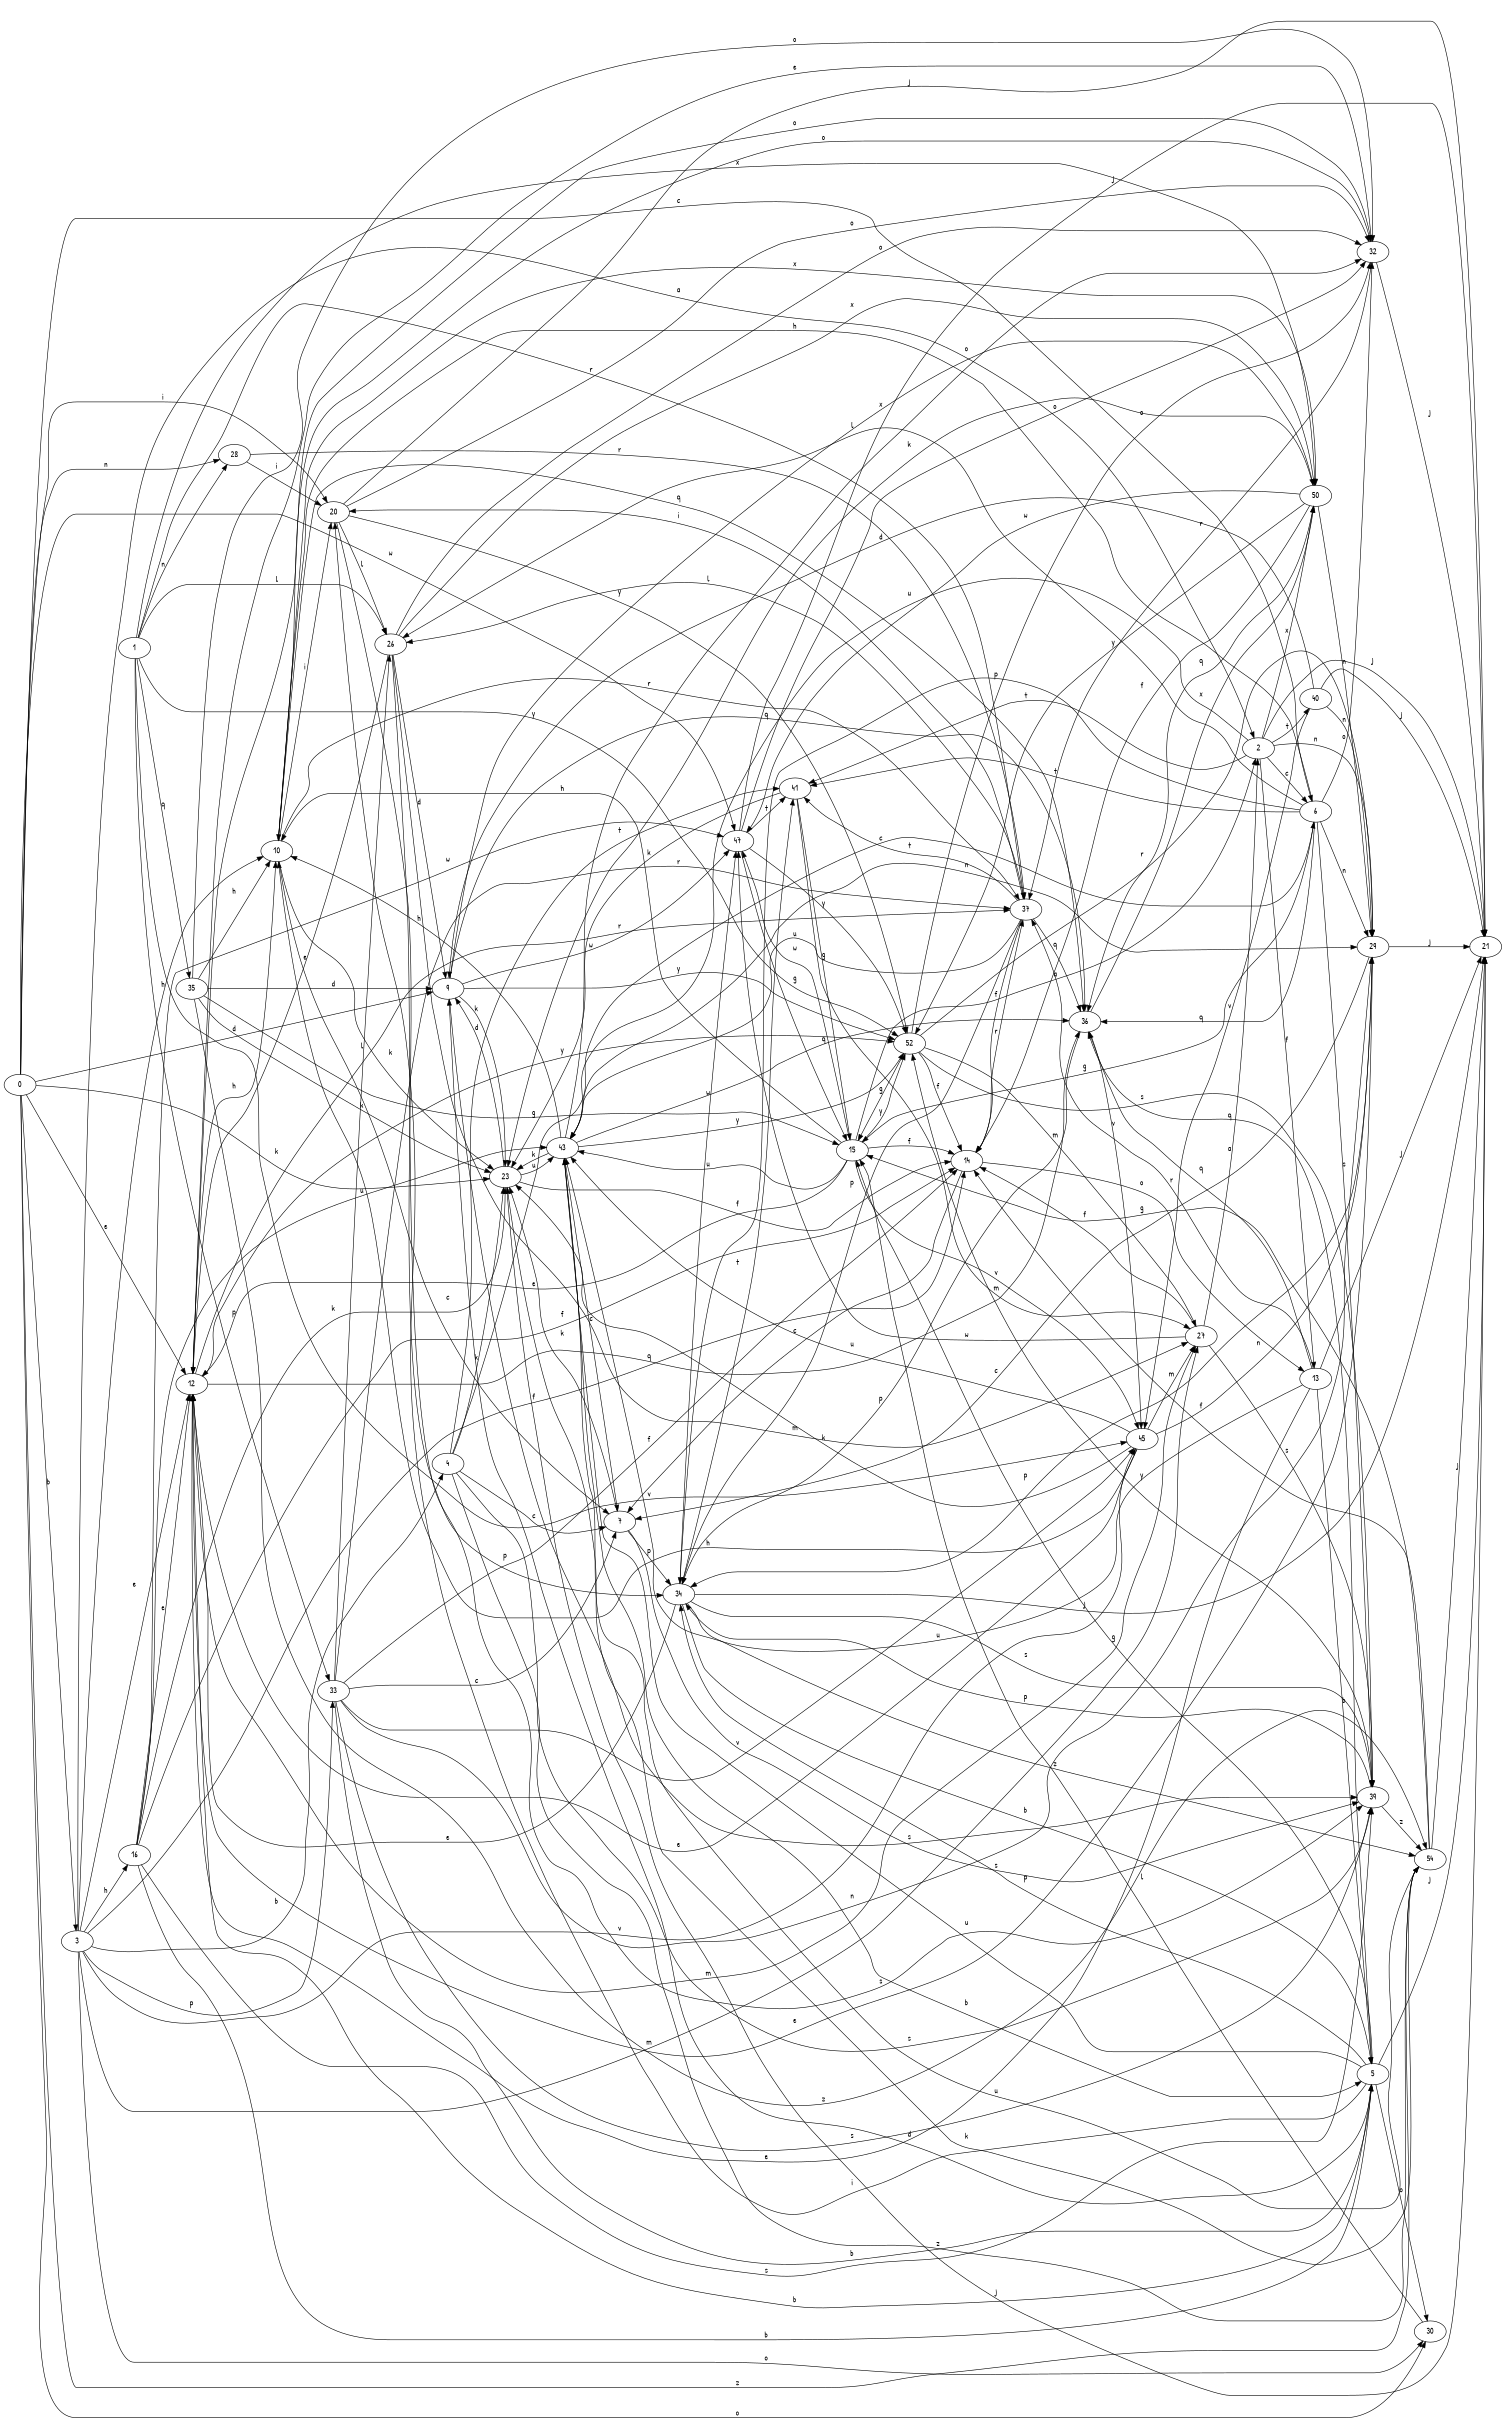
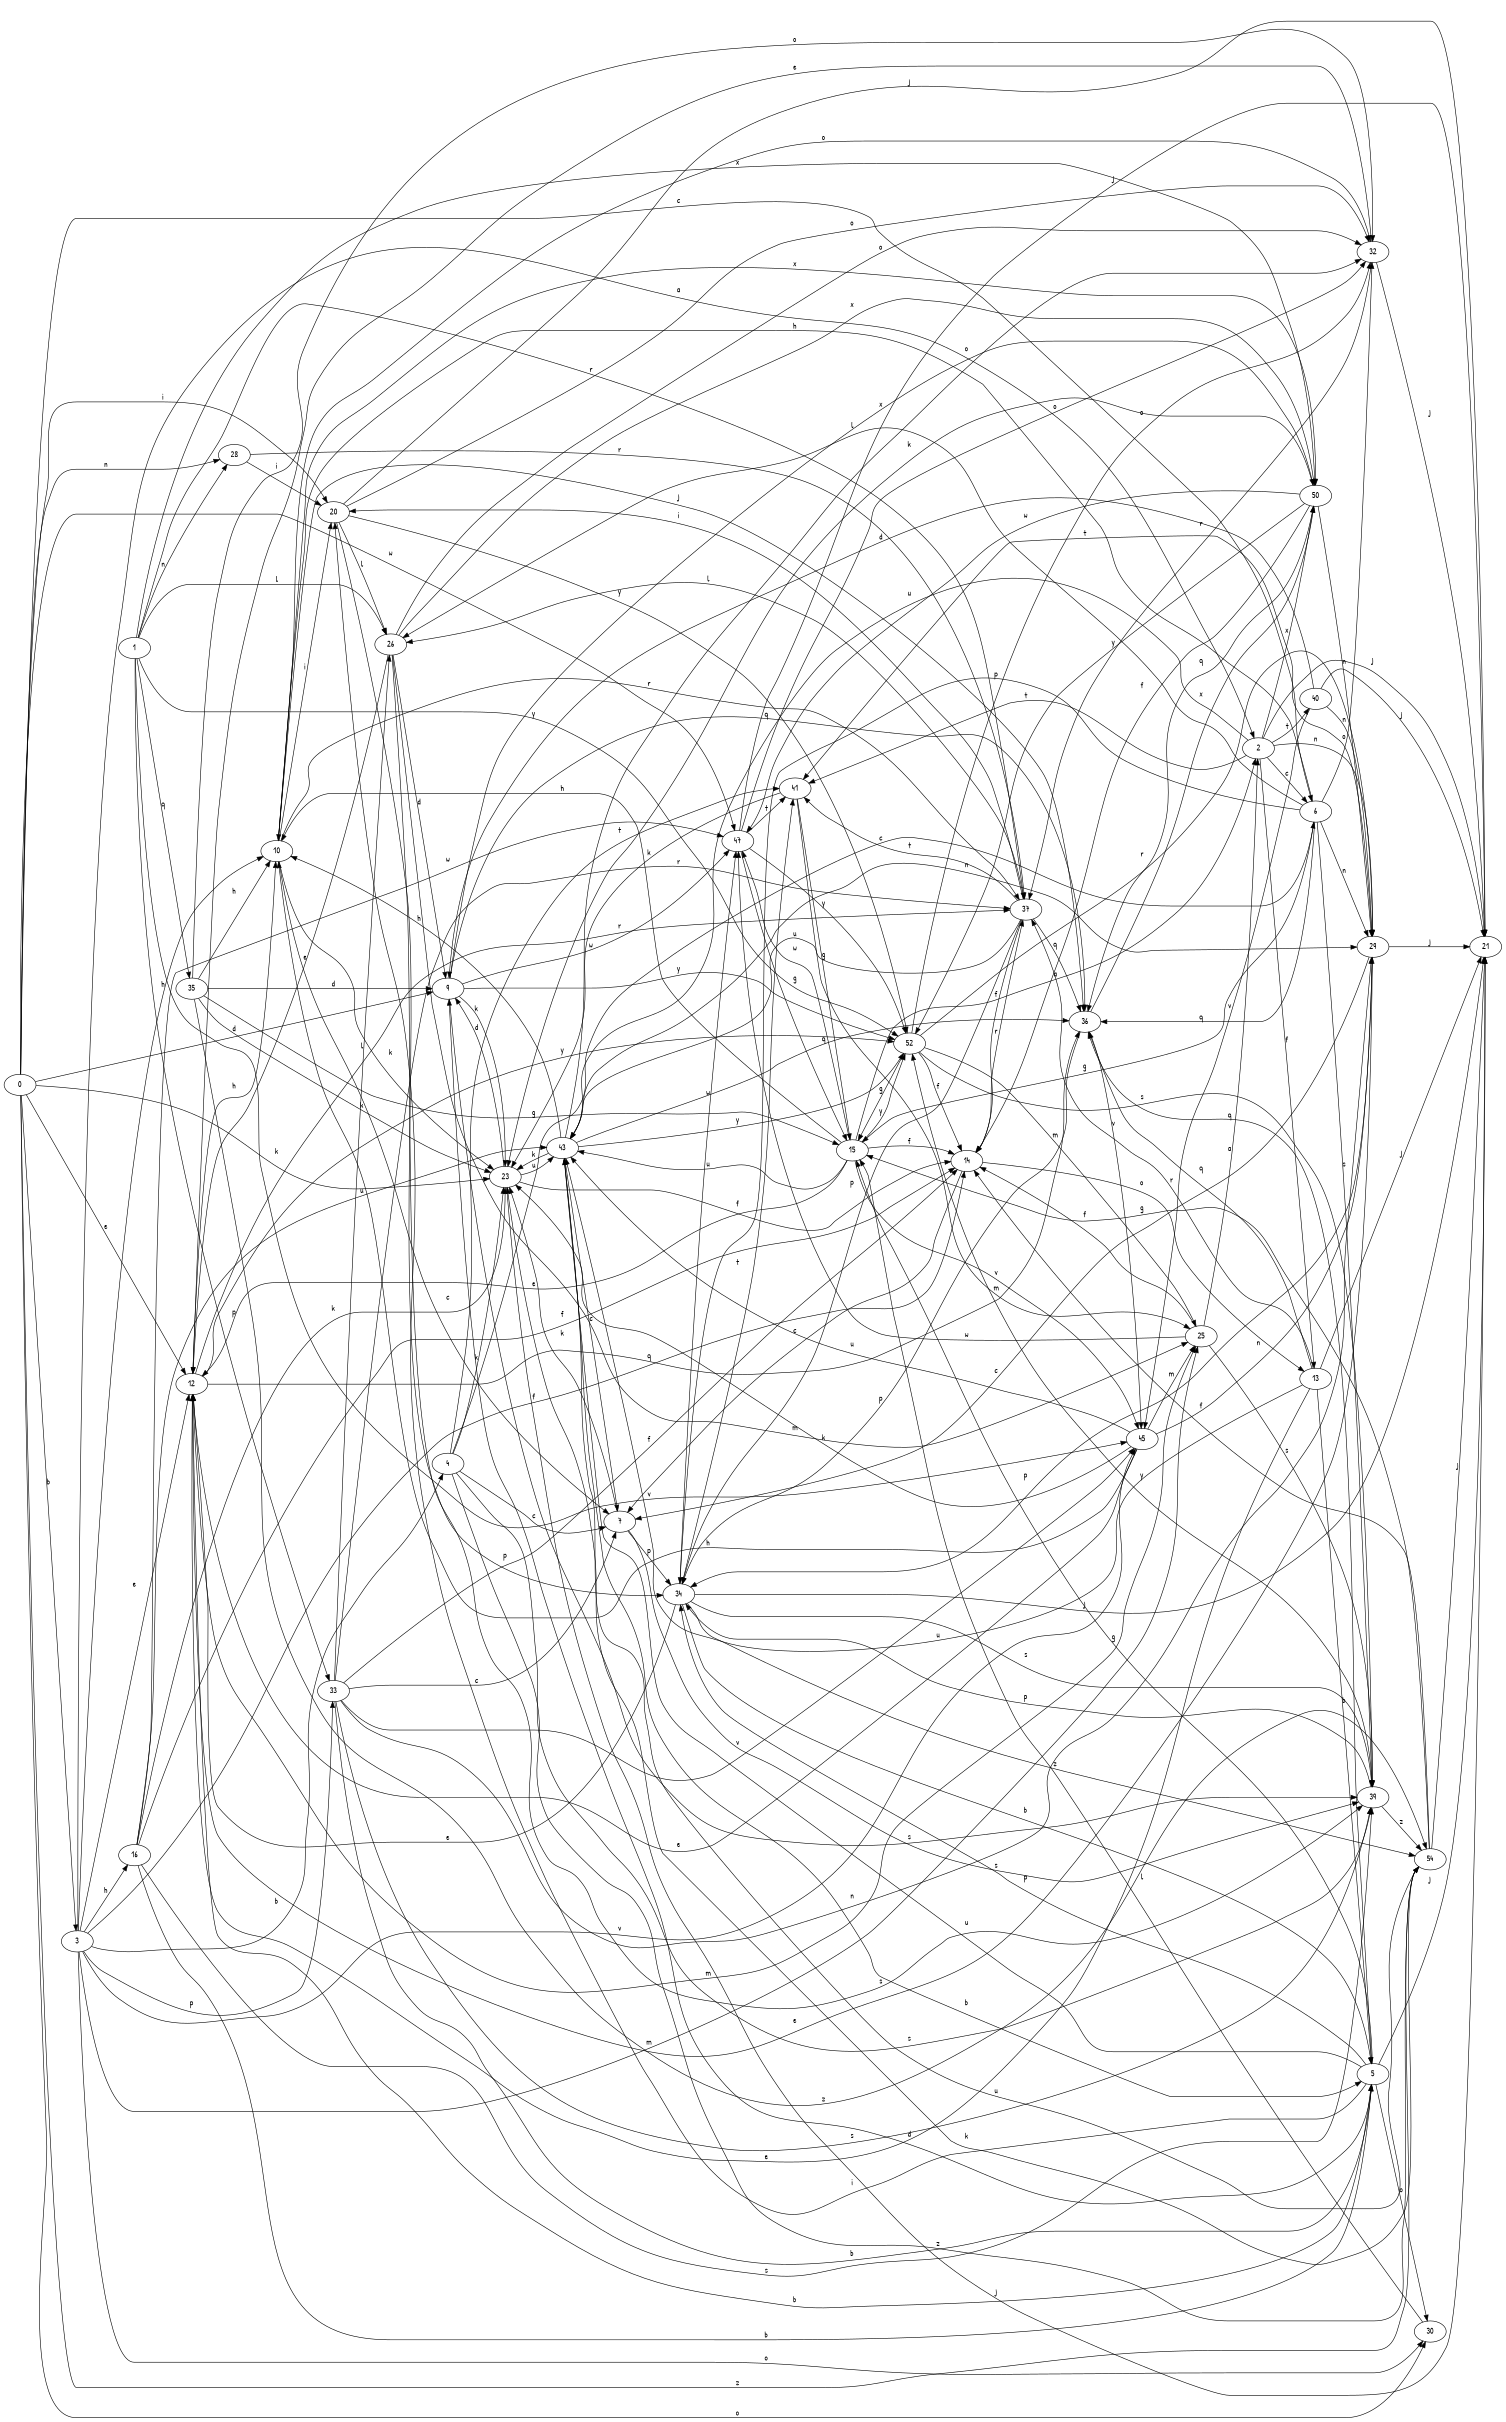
(397, 330) -> none
(679, 497) -> (679, 497)
(1069, 780) -> (1186, 536)
(1201, 1336) -> (1201, 1336)
(164, 1623) -> none
